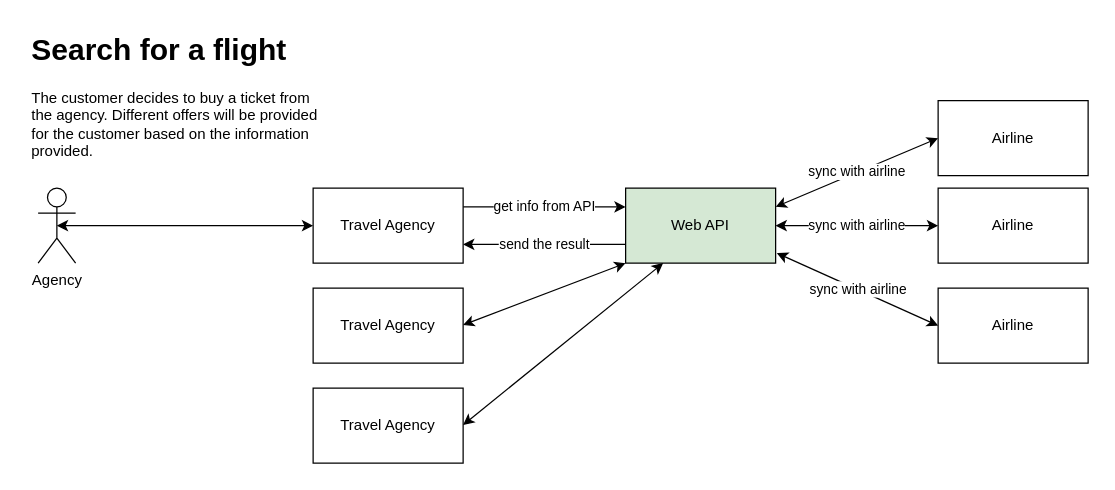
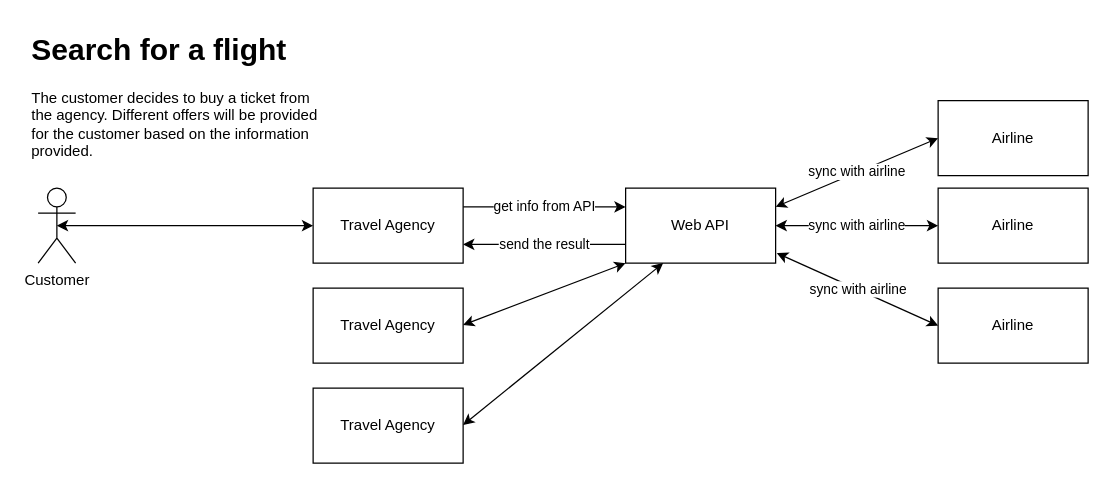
(701, 226) -> (701, 226)
(58, 281) -> (58, 281)
